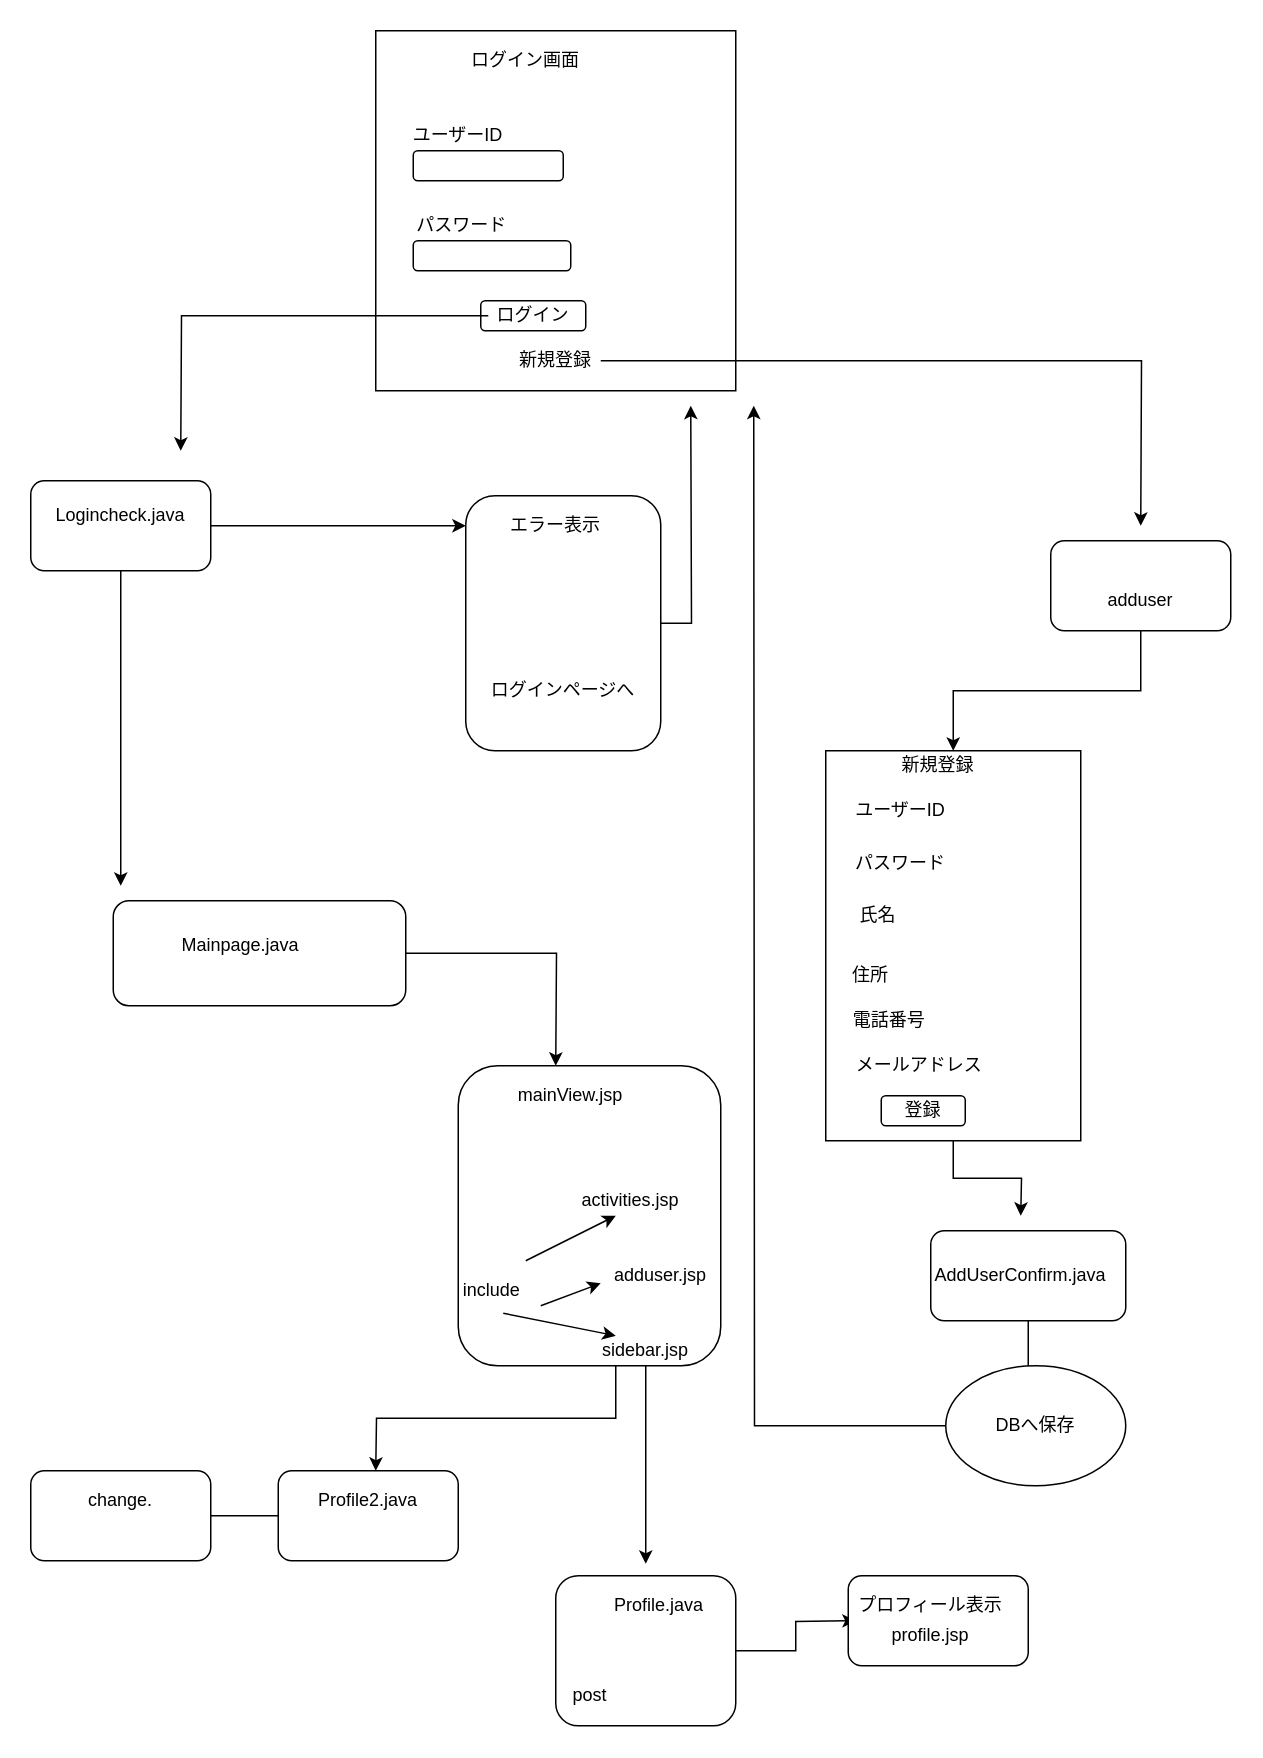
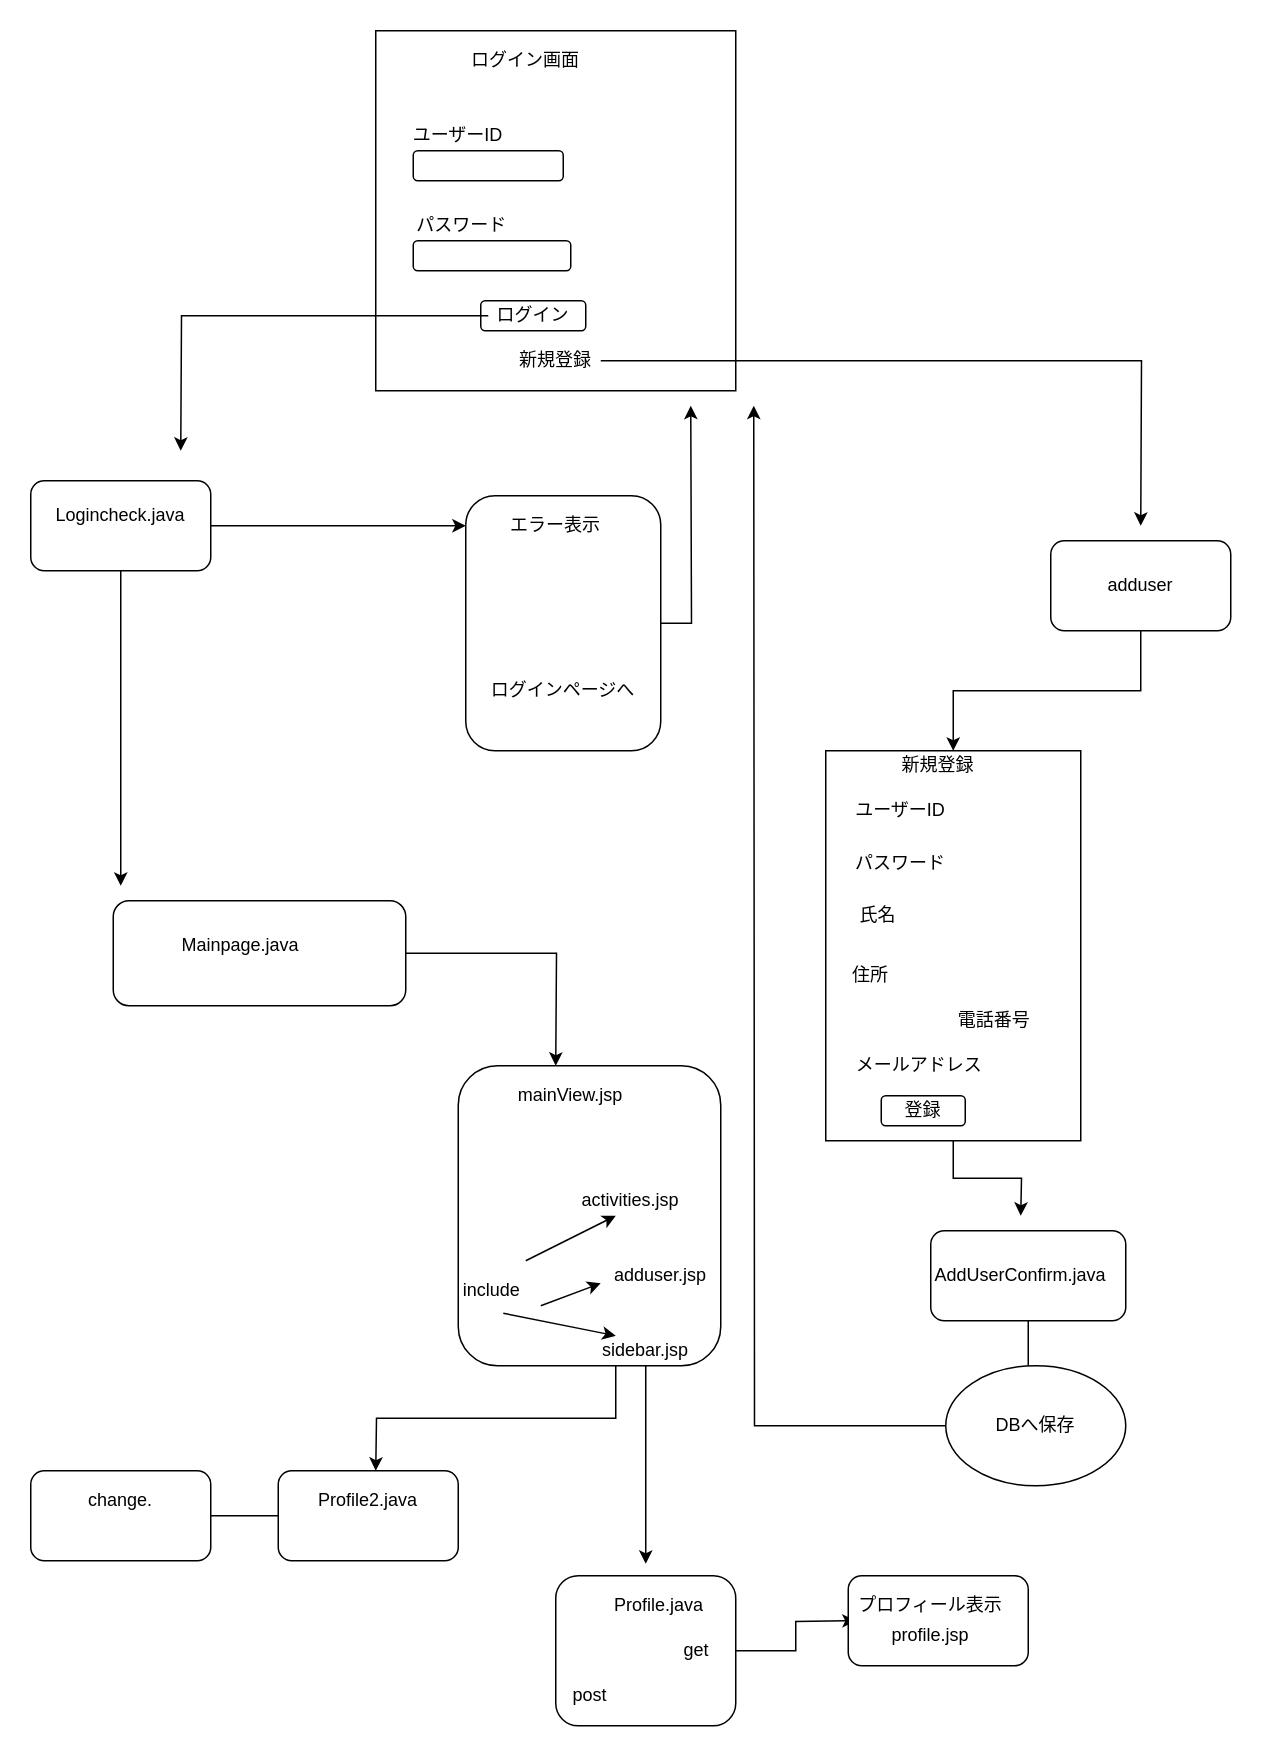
(1141, 601) -> (1141, 586)
(890, 1021) -> (995, 1021)
none -> (697, 1651)
